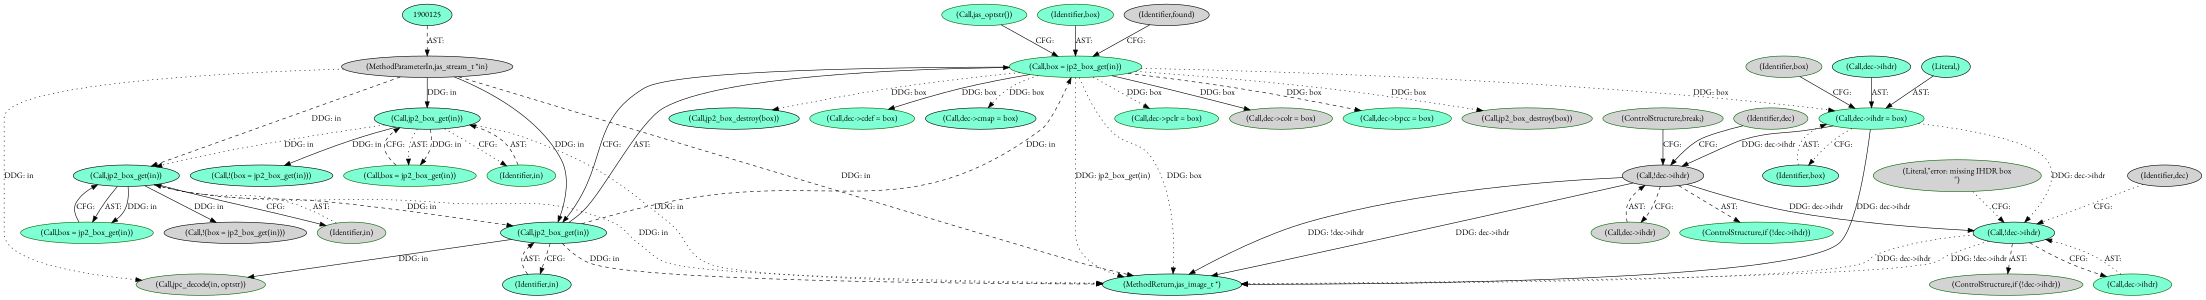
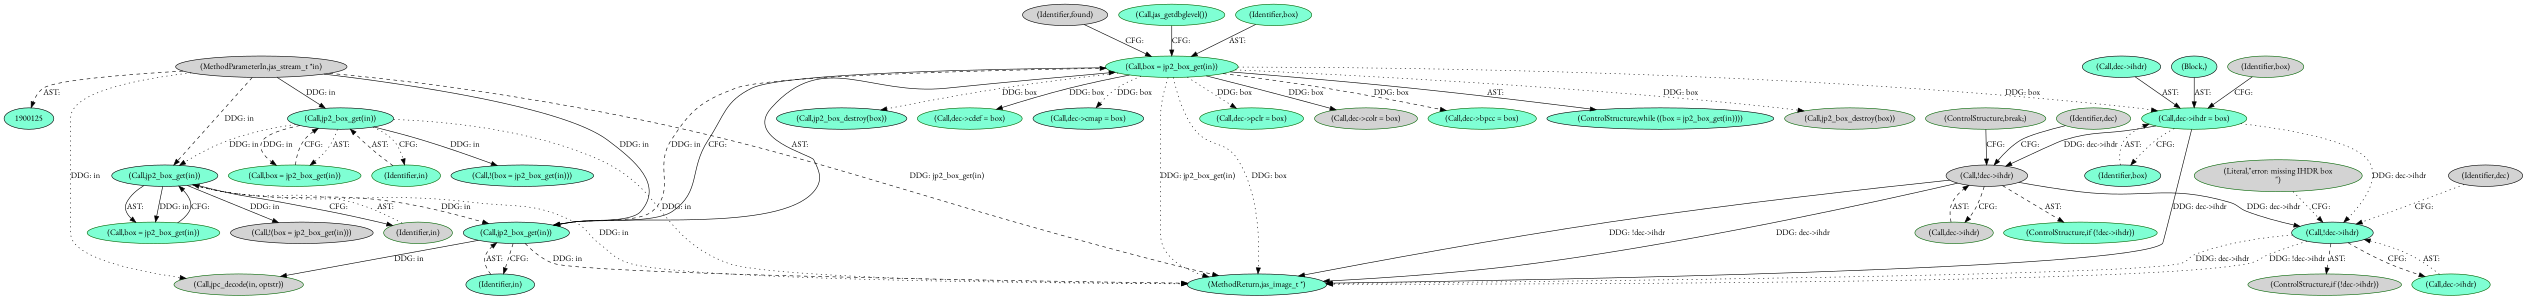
(984, 15) -> (1172, 15)
(427, 38) -> (104, 77)
(1946, 67) -> (2194, 67)
none -> (1660, 119)
(856, 176) -> (947, 176)
